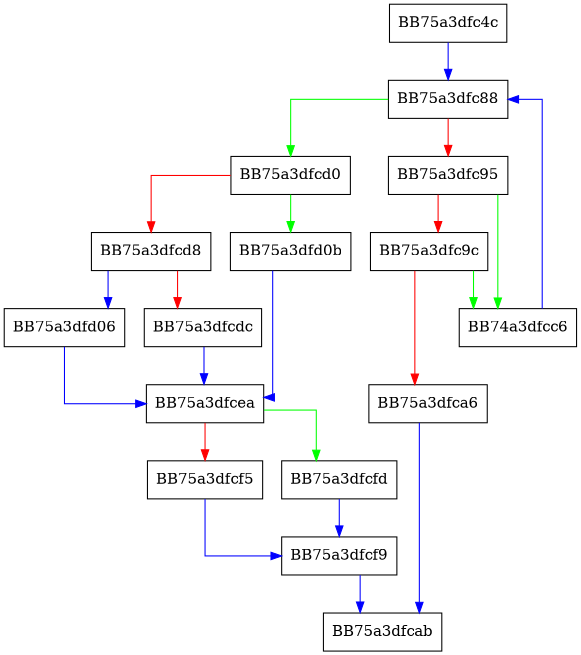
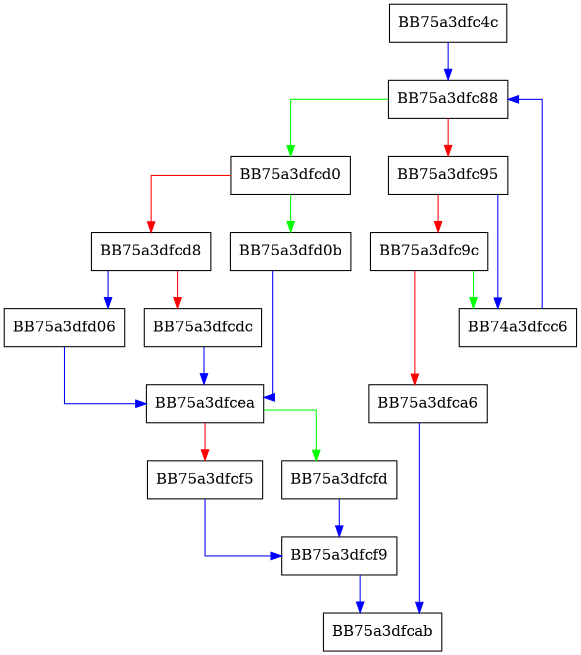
(498, 246) -> (498, 246)
